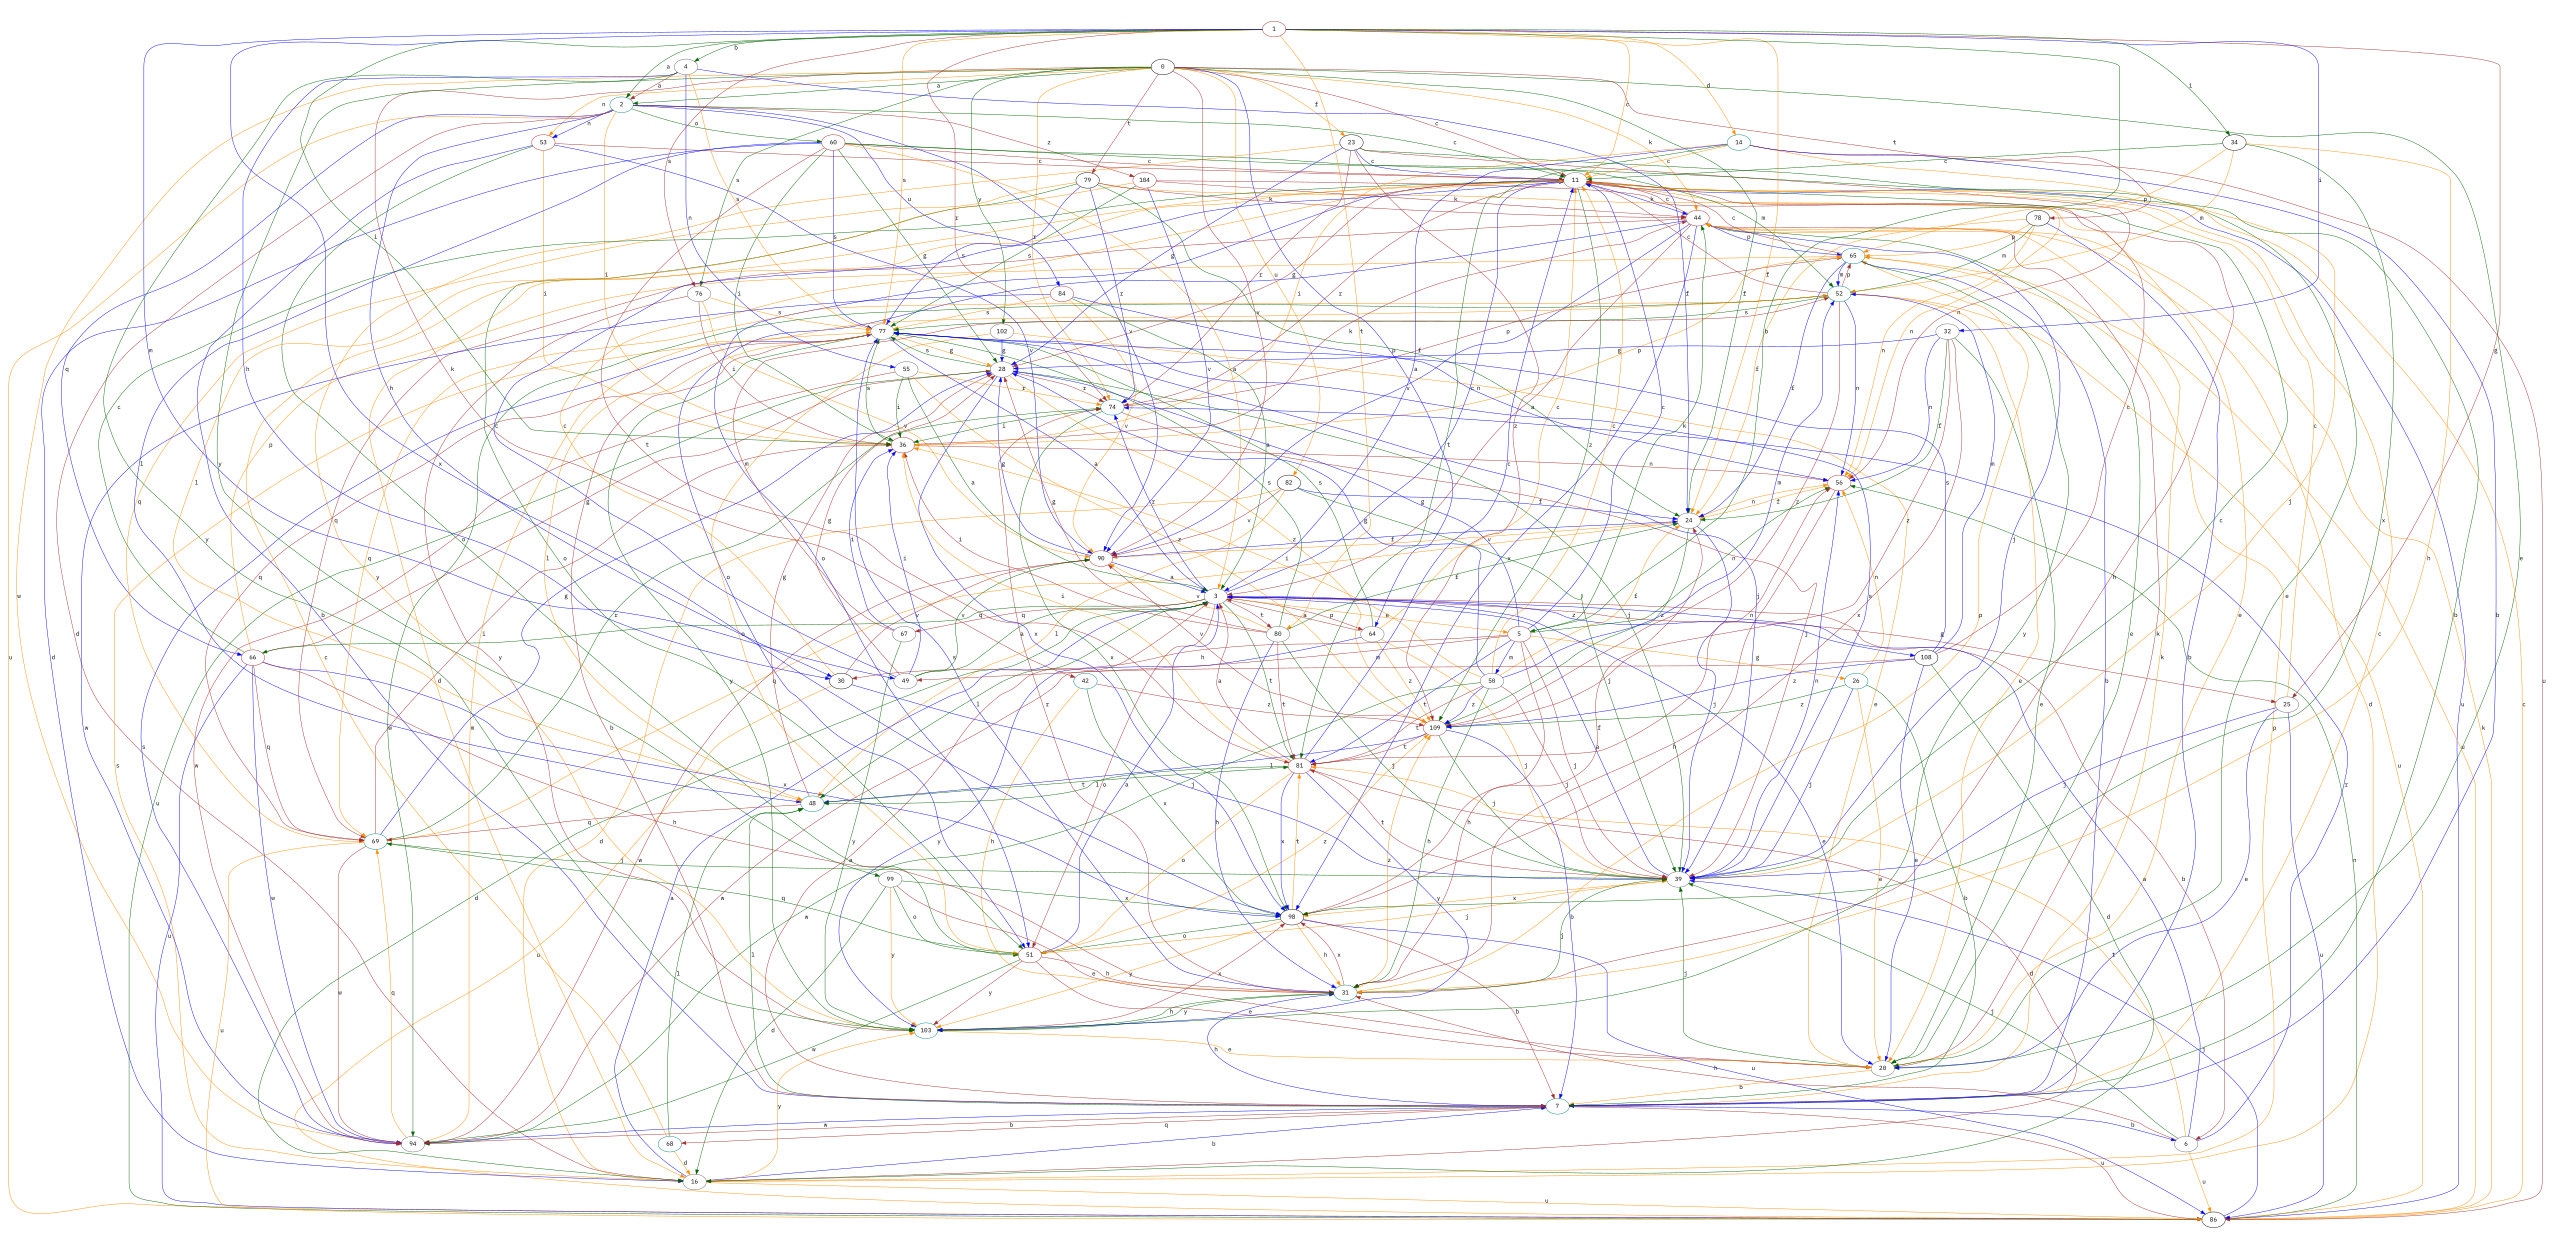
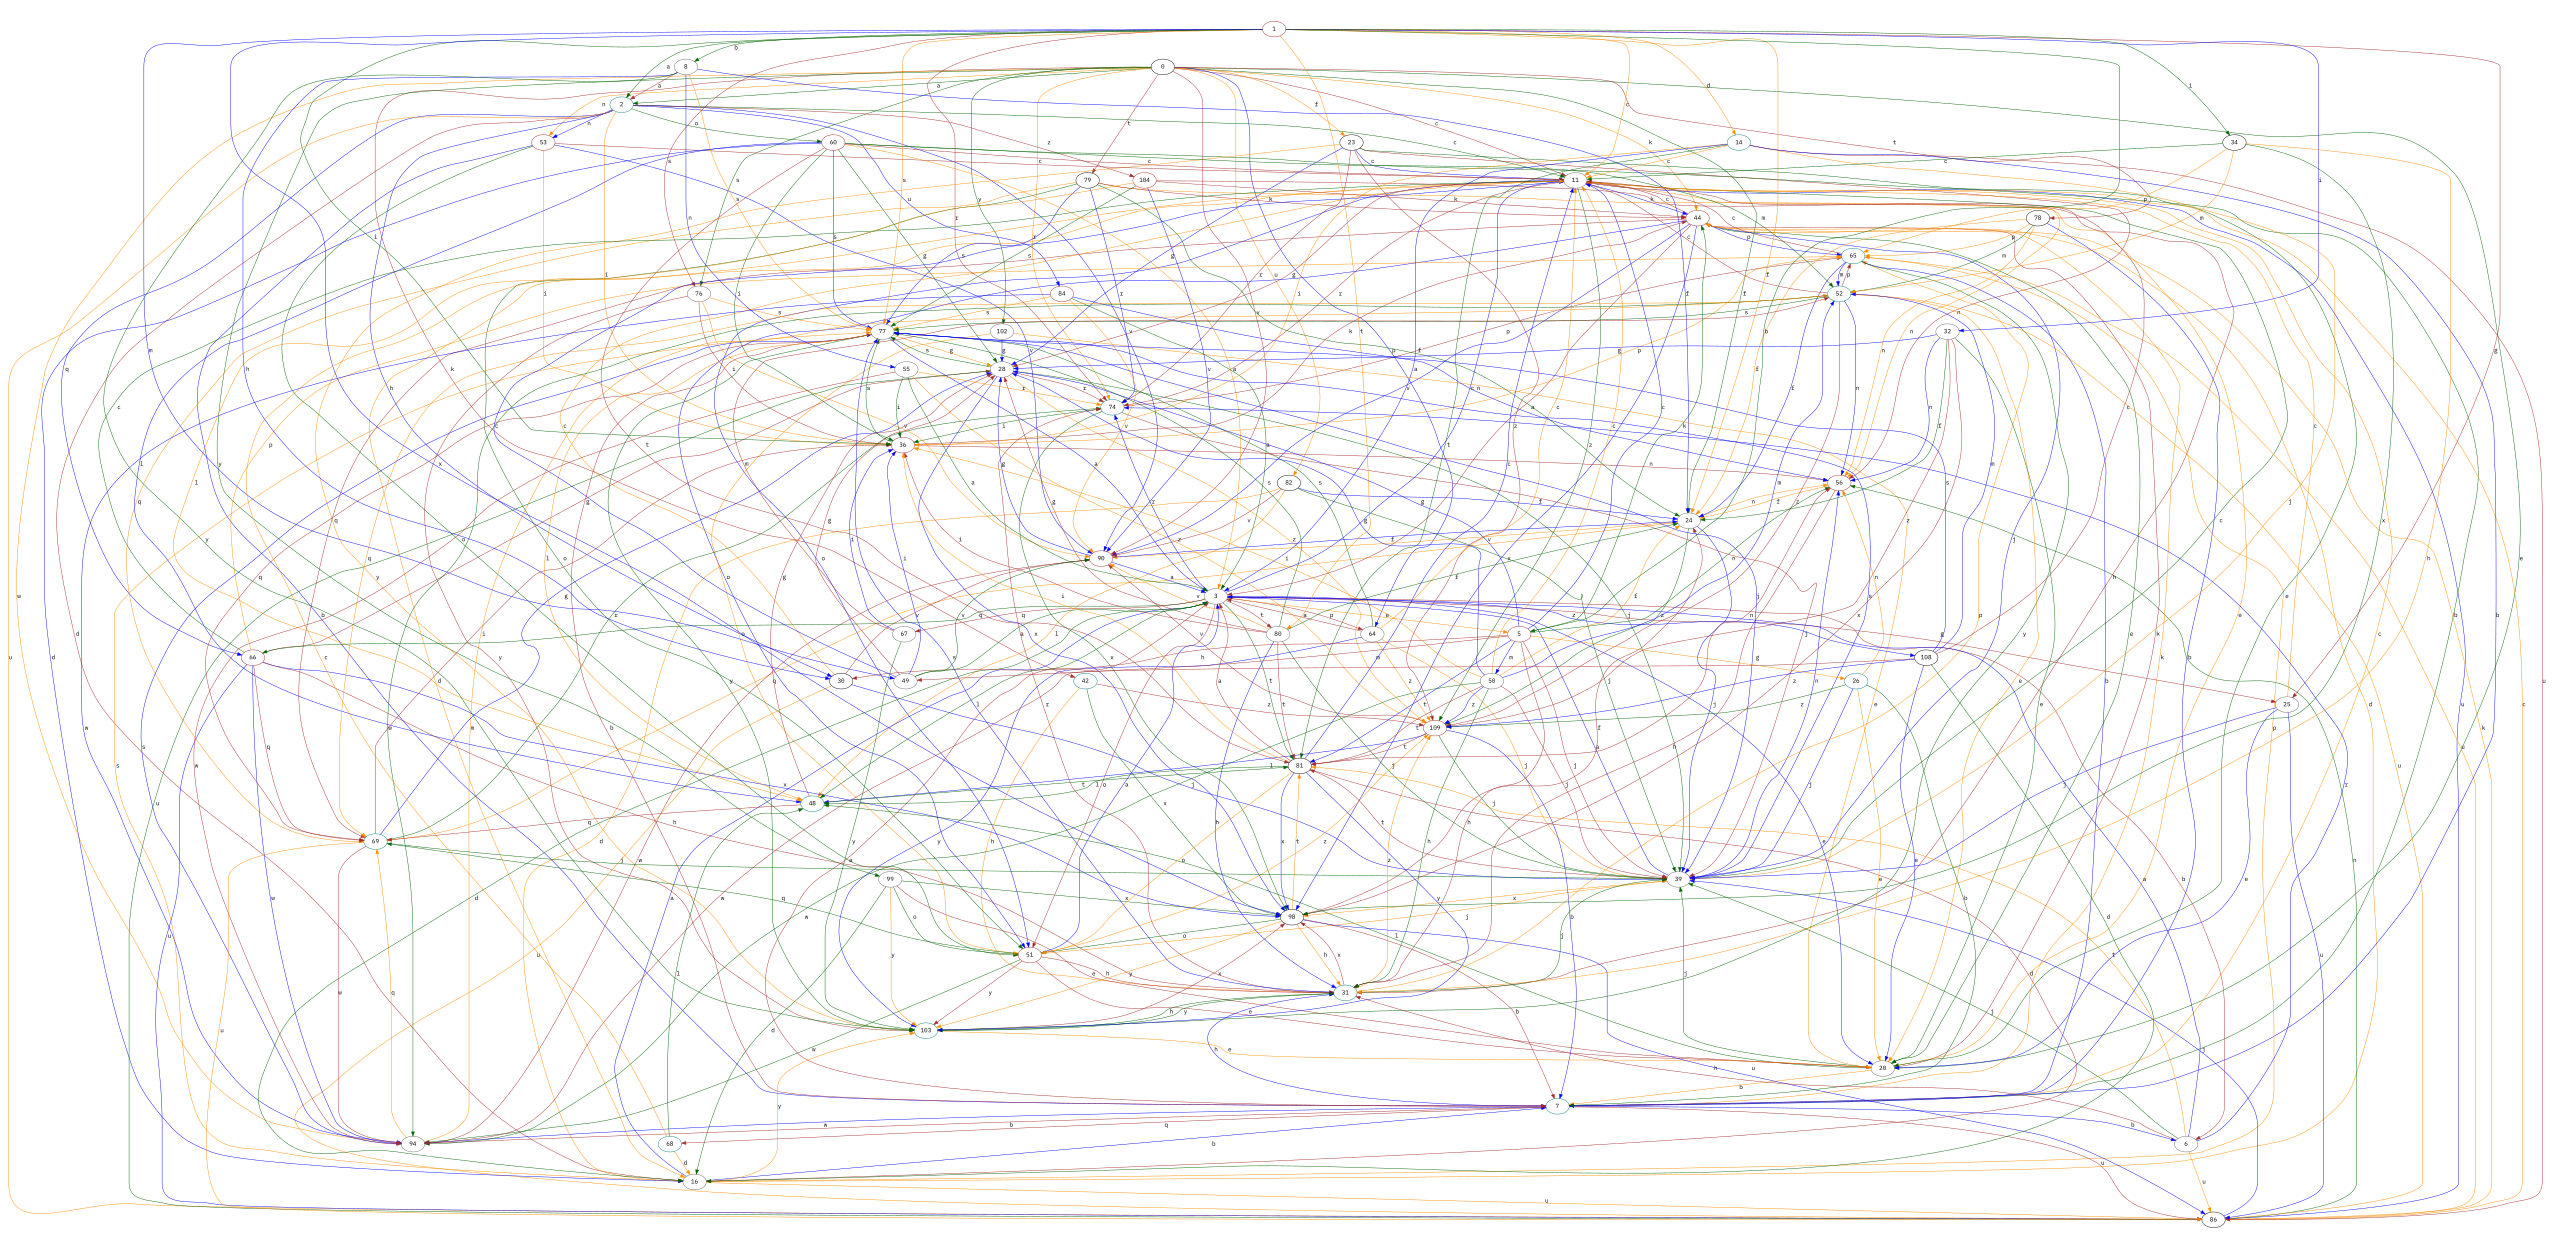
(686, 67) -> (686, 67)
(1300, 766) -> (1300, 766)
(783, 1088) -> (1379, 933)
